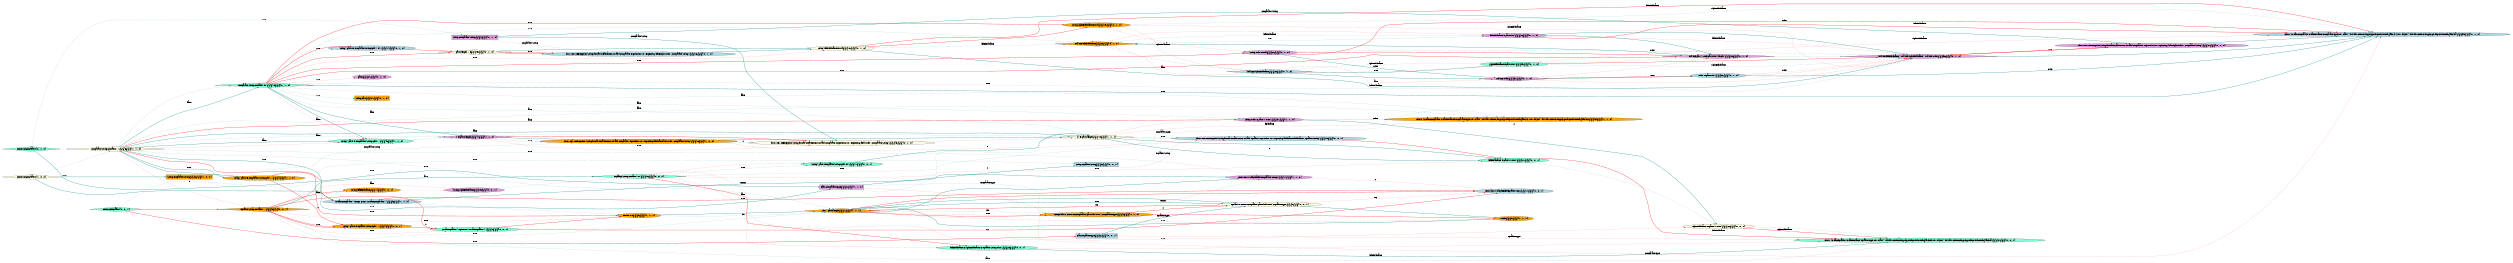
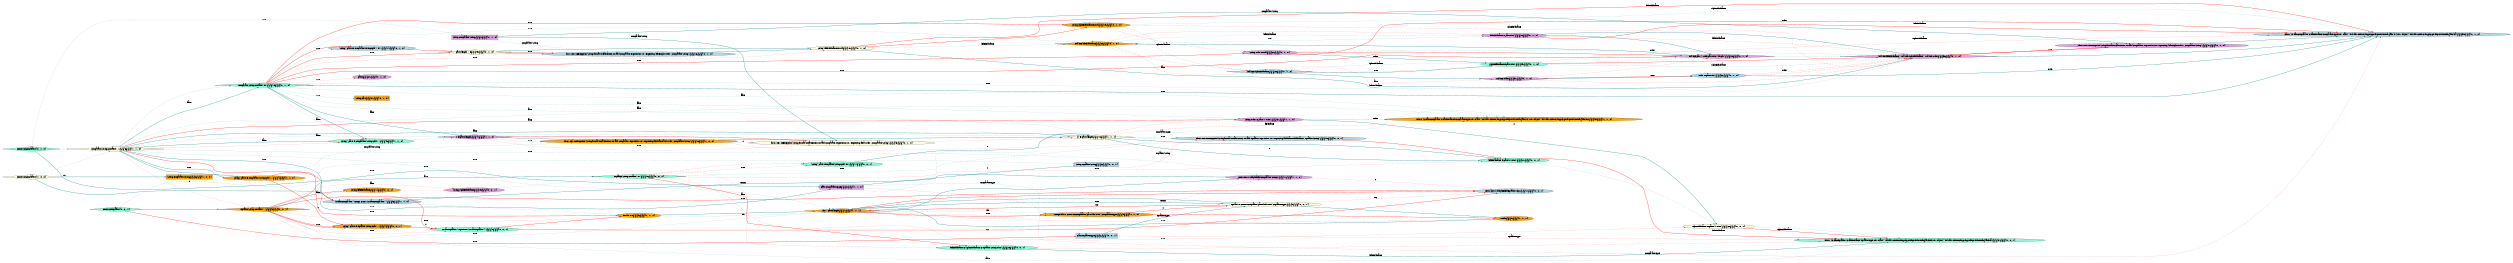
(1388, 69) -> (1389, 58)
(64, 176) -> (64, 176)
